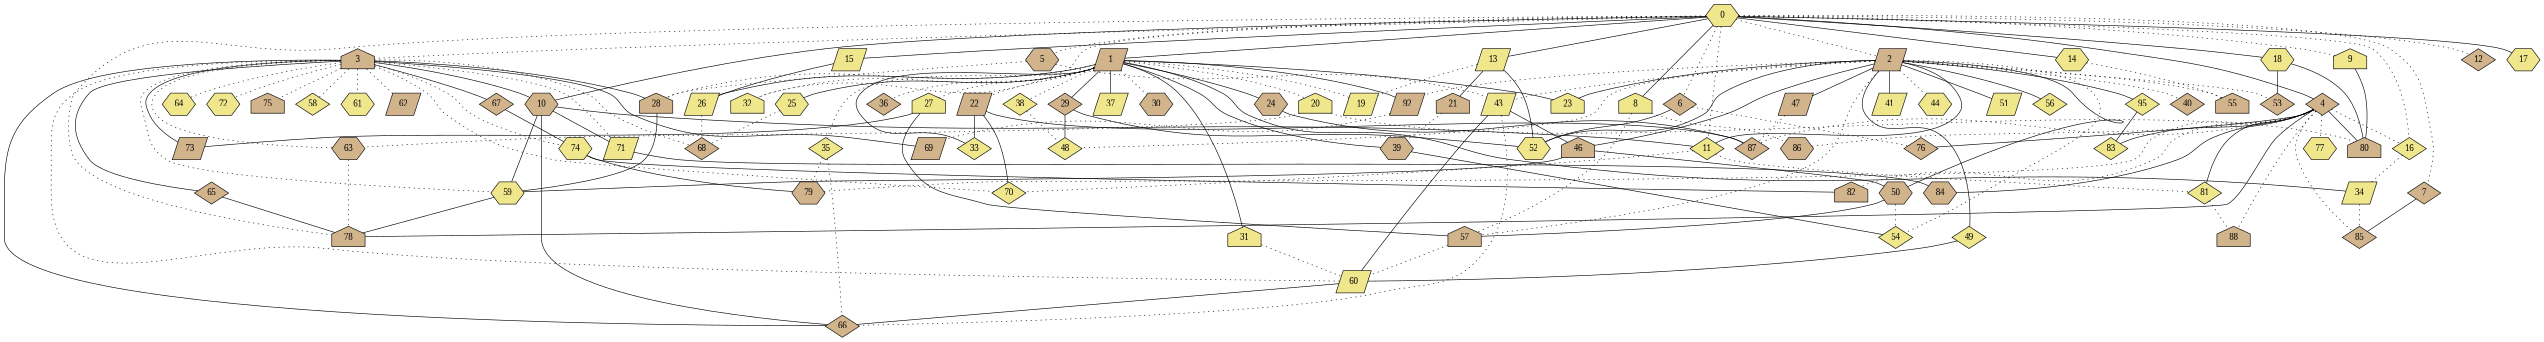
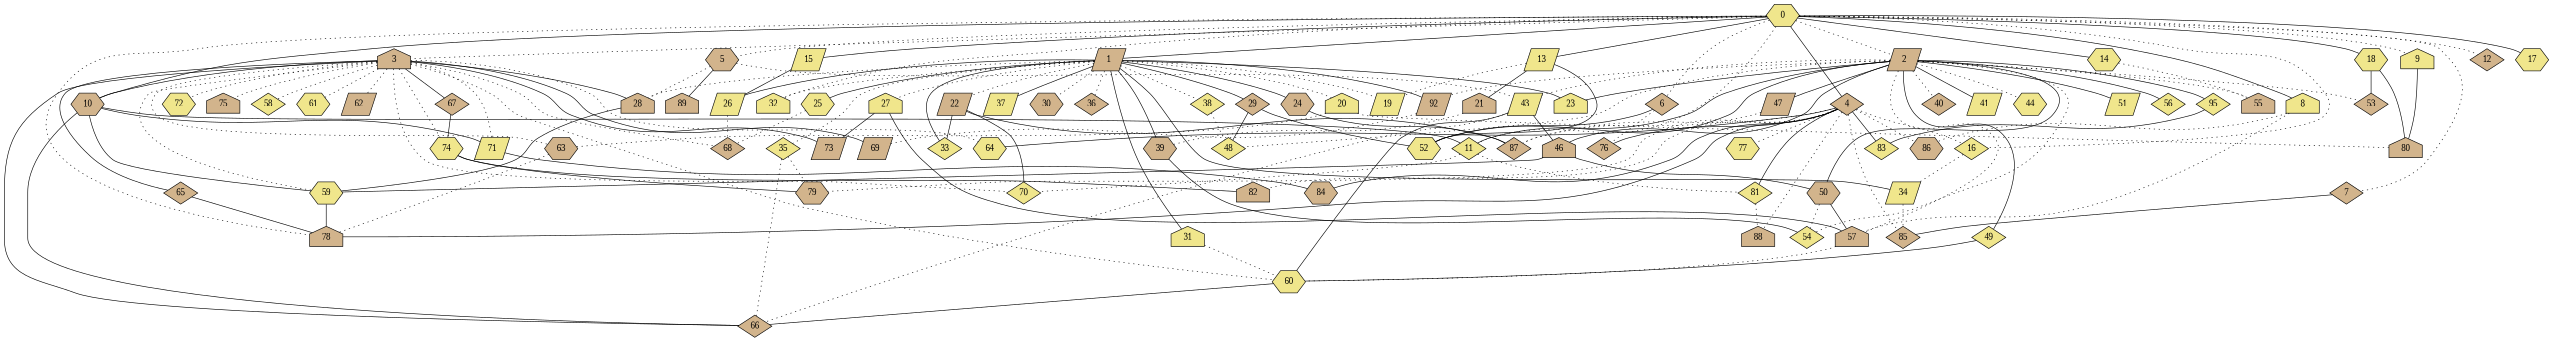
none -> (682, 104)
(2343, 126) -> (1421, 134)
(1354, 282) -> (1289, 282)
